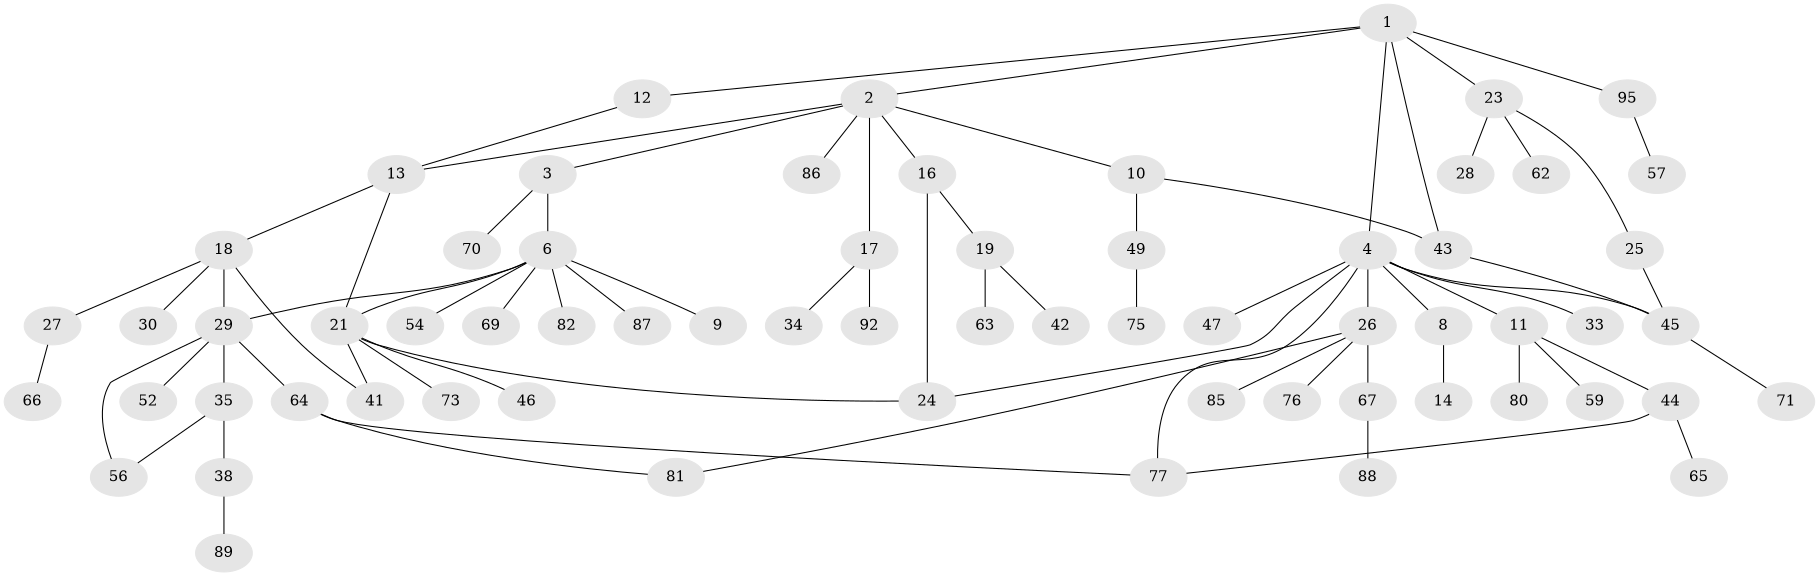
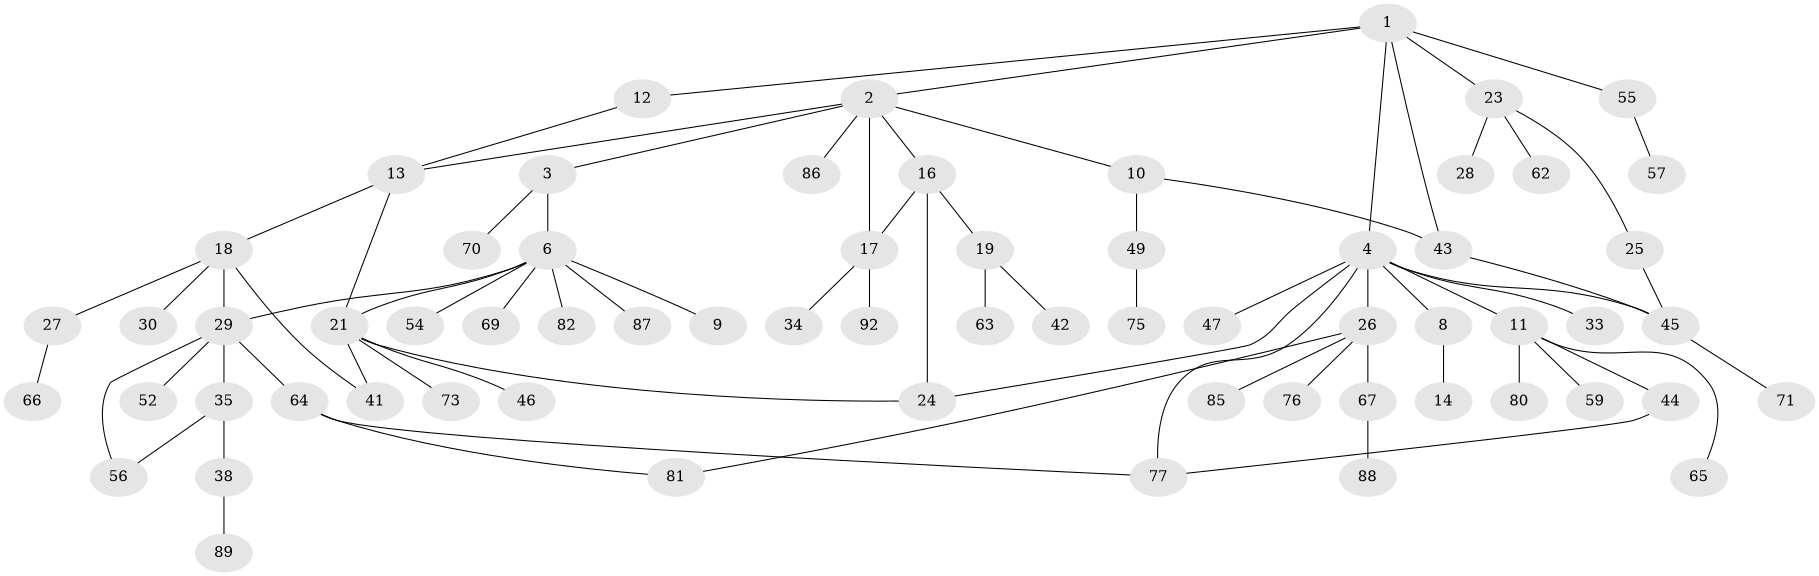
(1628, 99) -> (1628, 99)
none -> (898, 212)
(1685, 439) -> (1668, 355)
